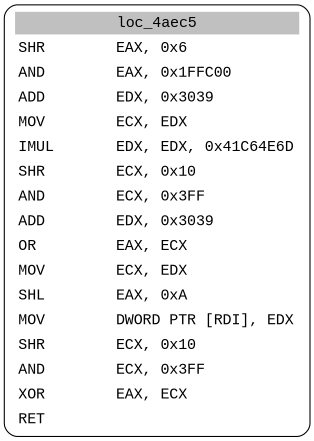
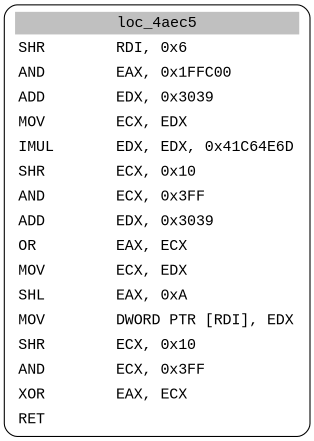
(103, 47) -> (103, 47)
